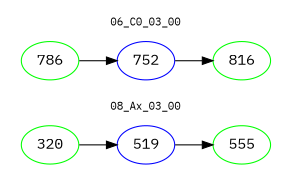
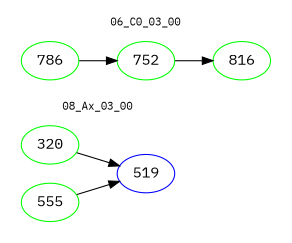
(146, 61) -> (146, 61)
(189, 145) -> (93, 190)
